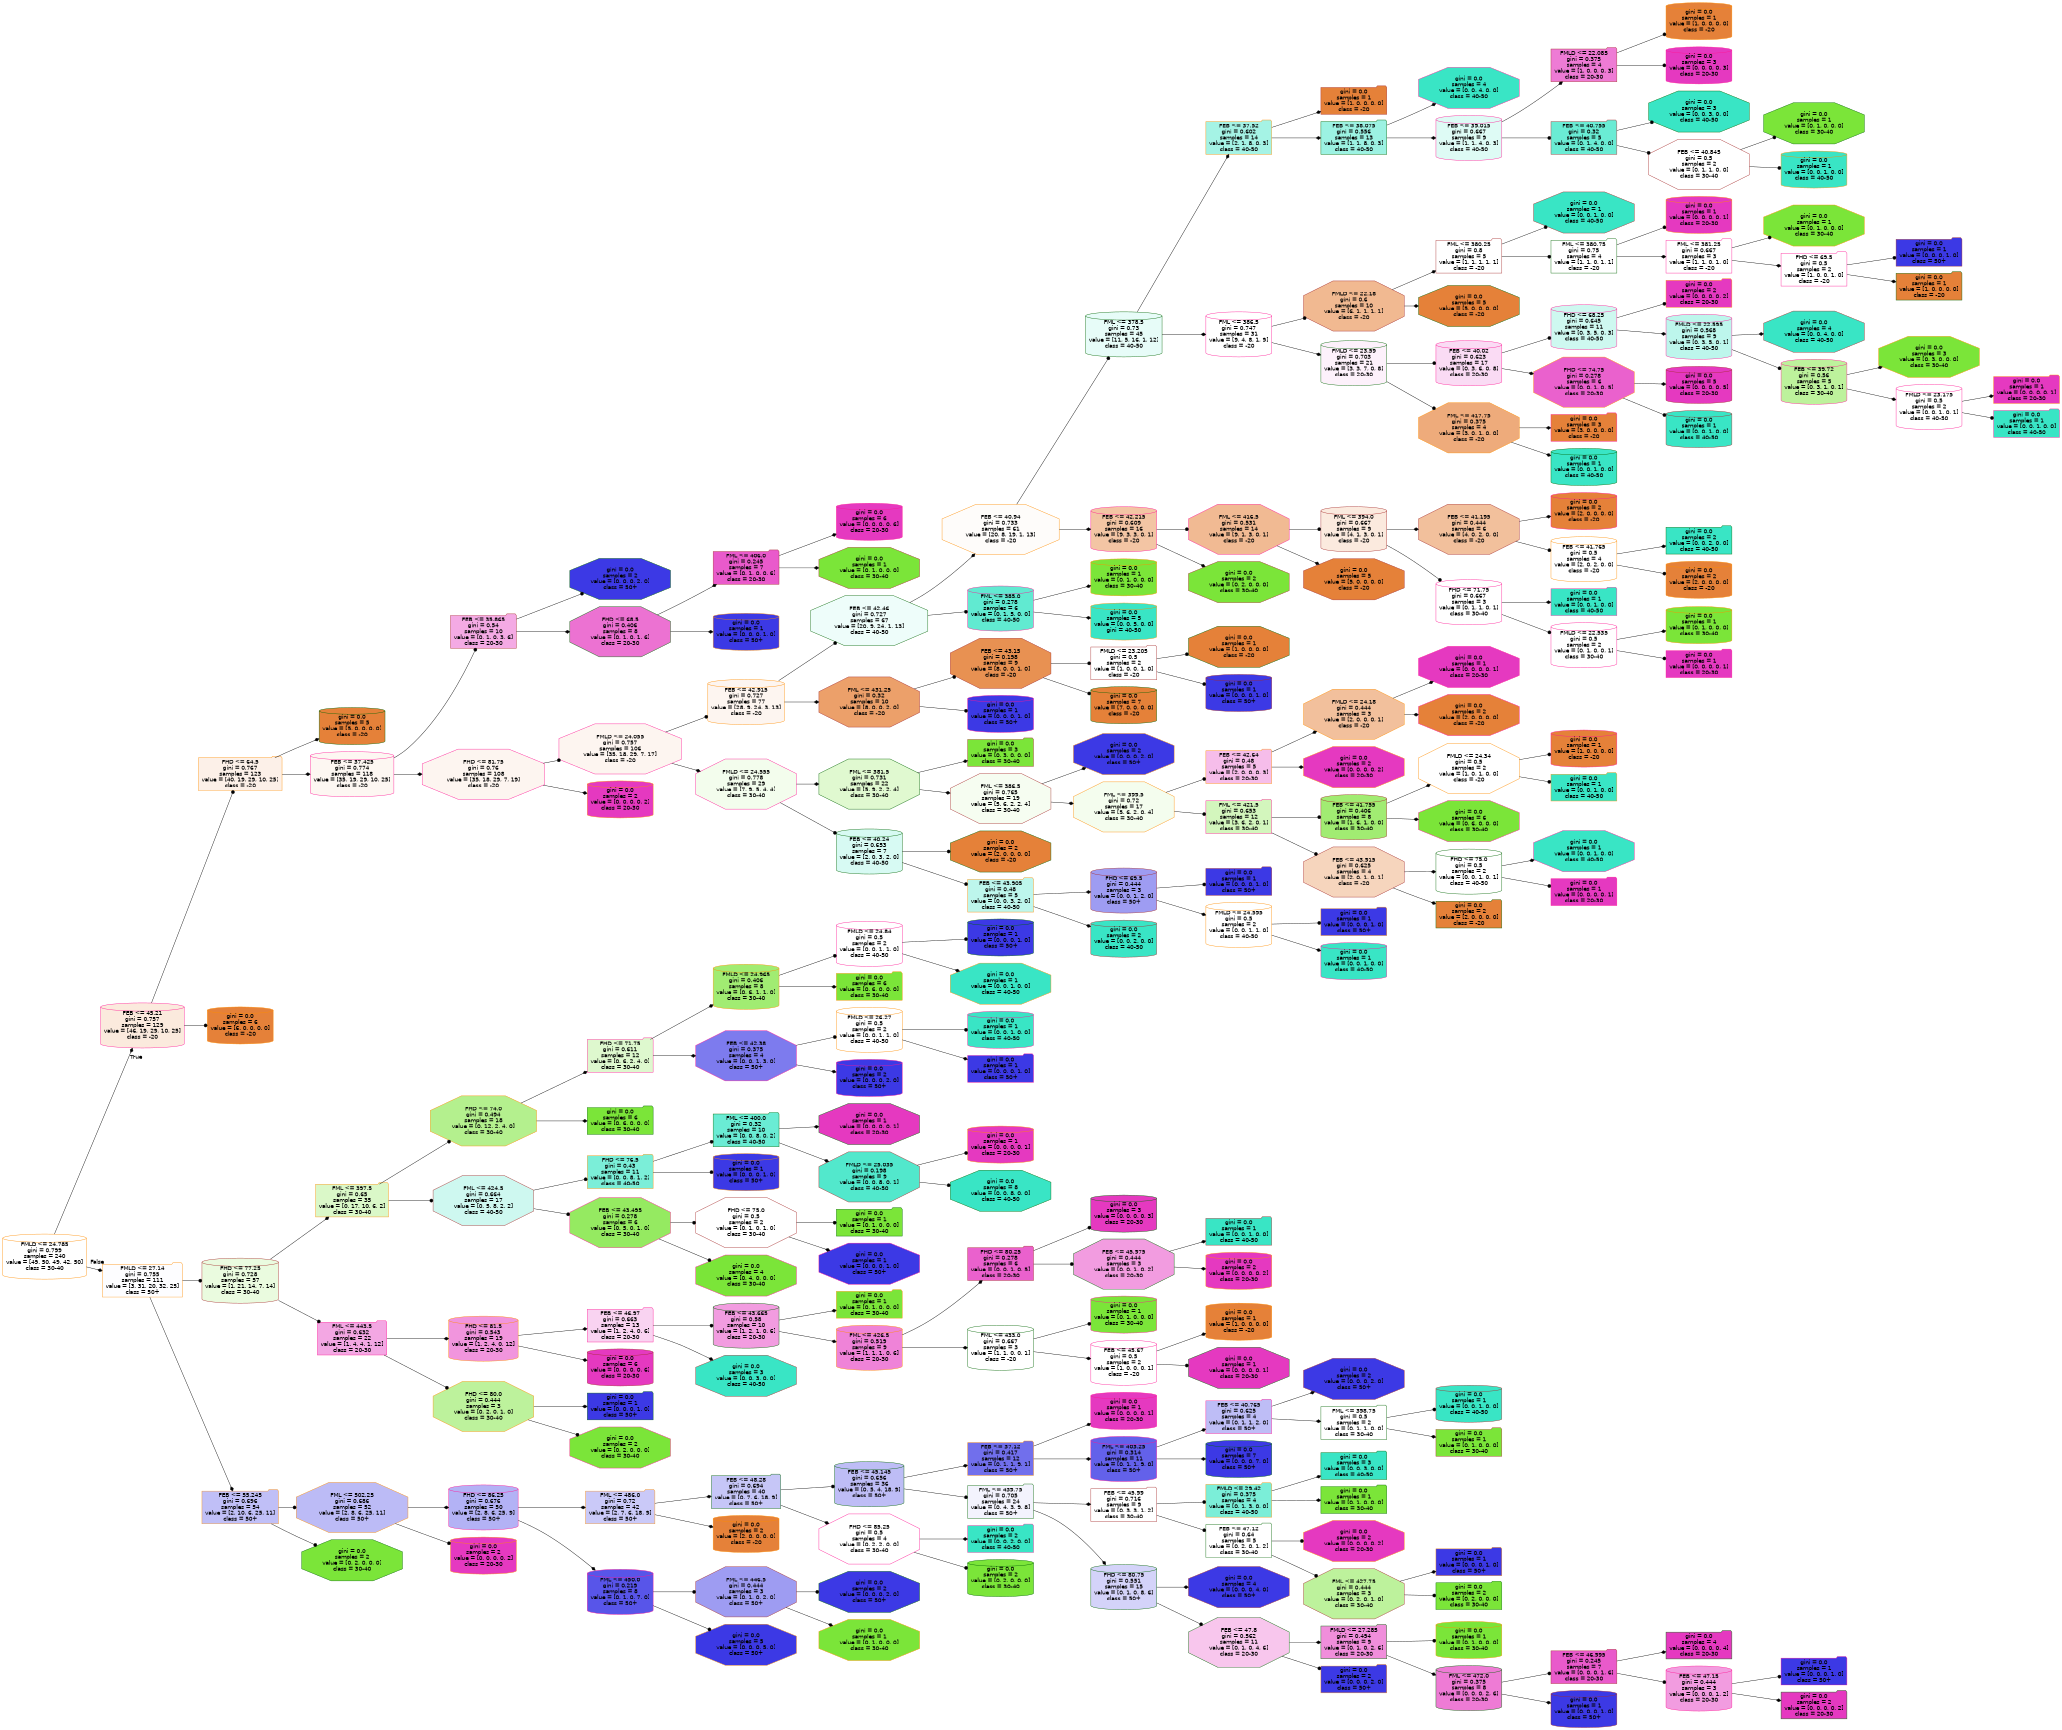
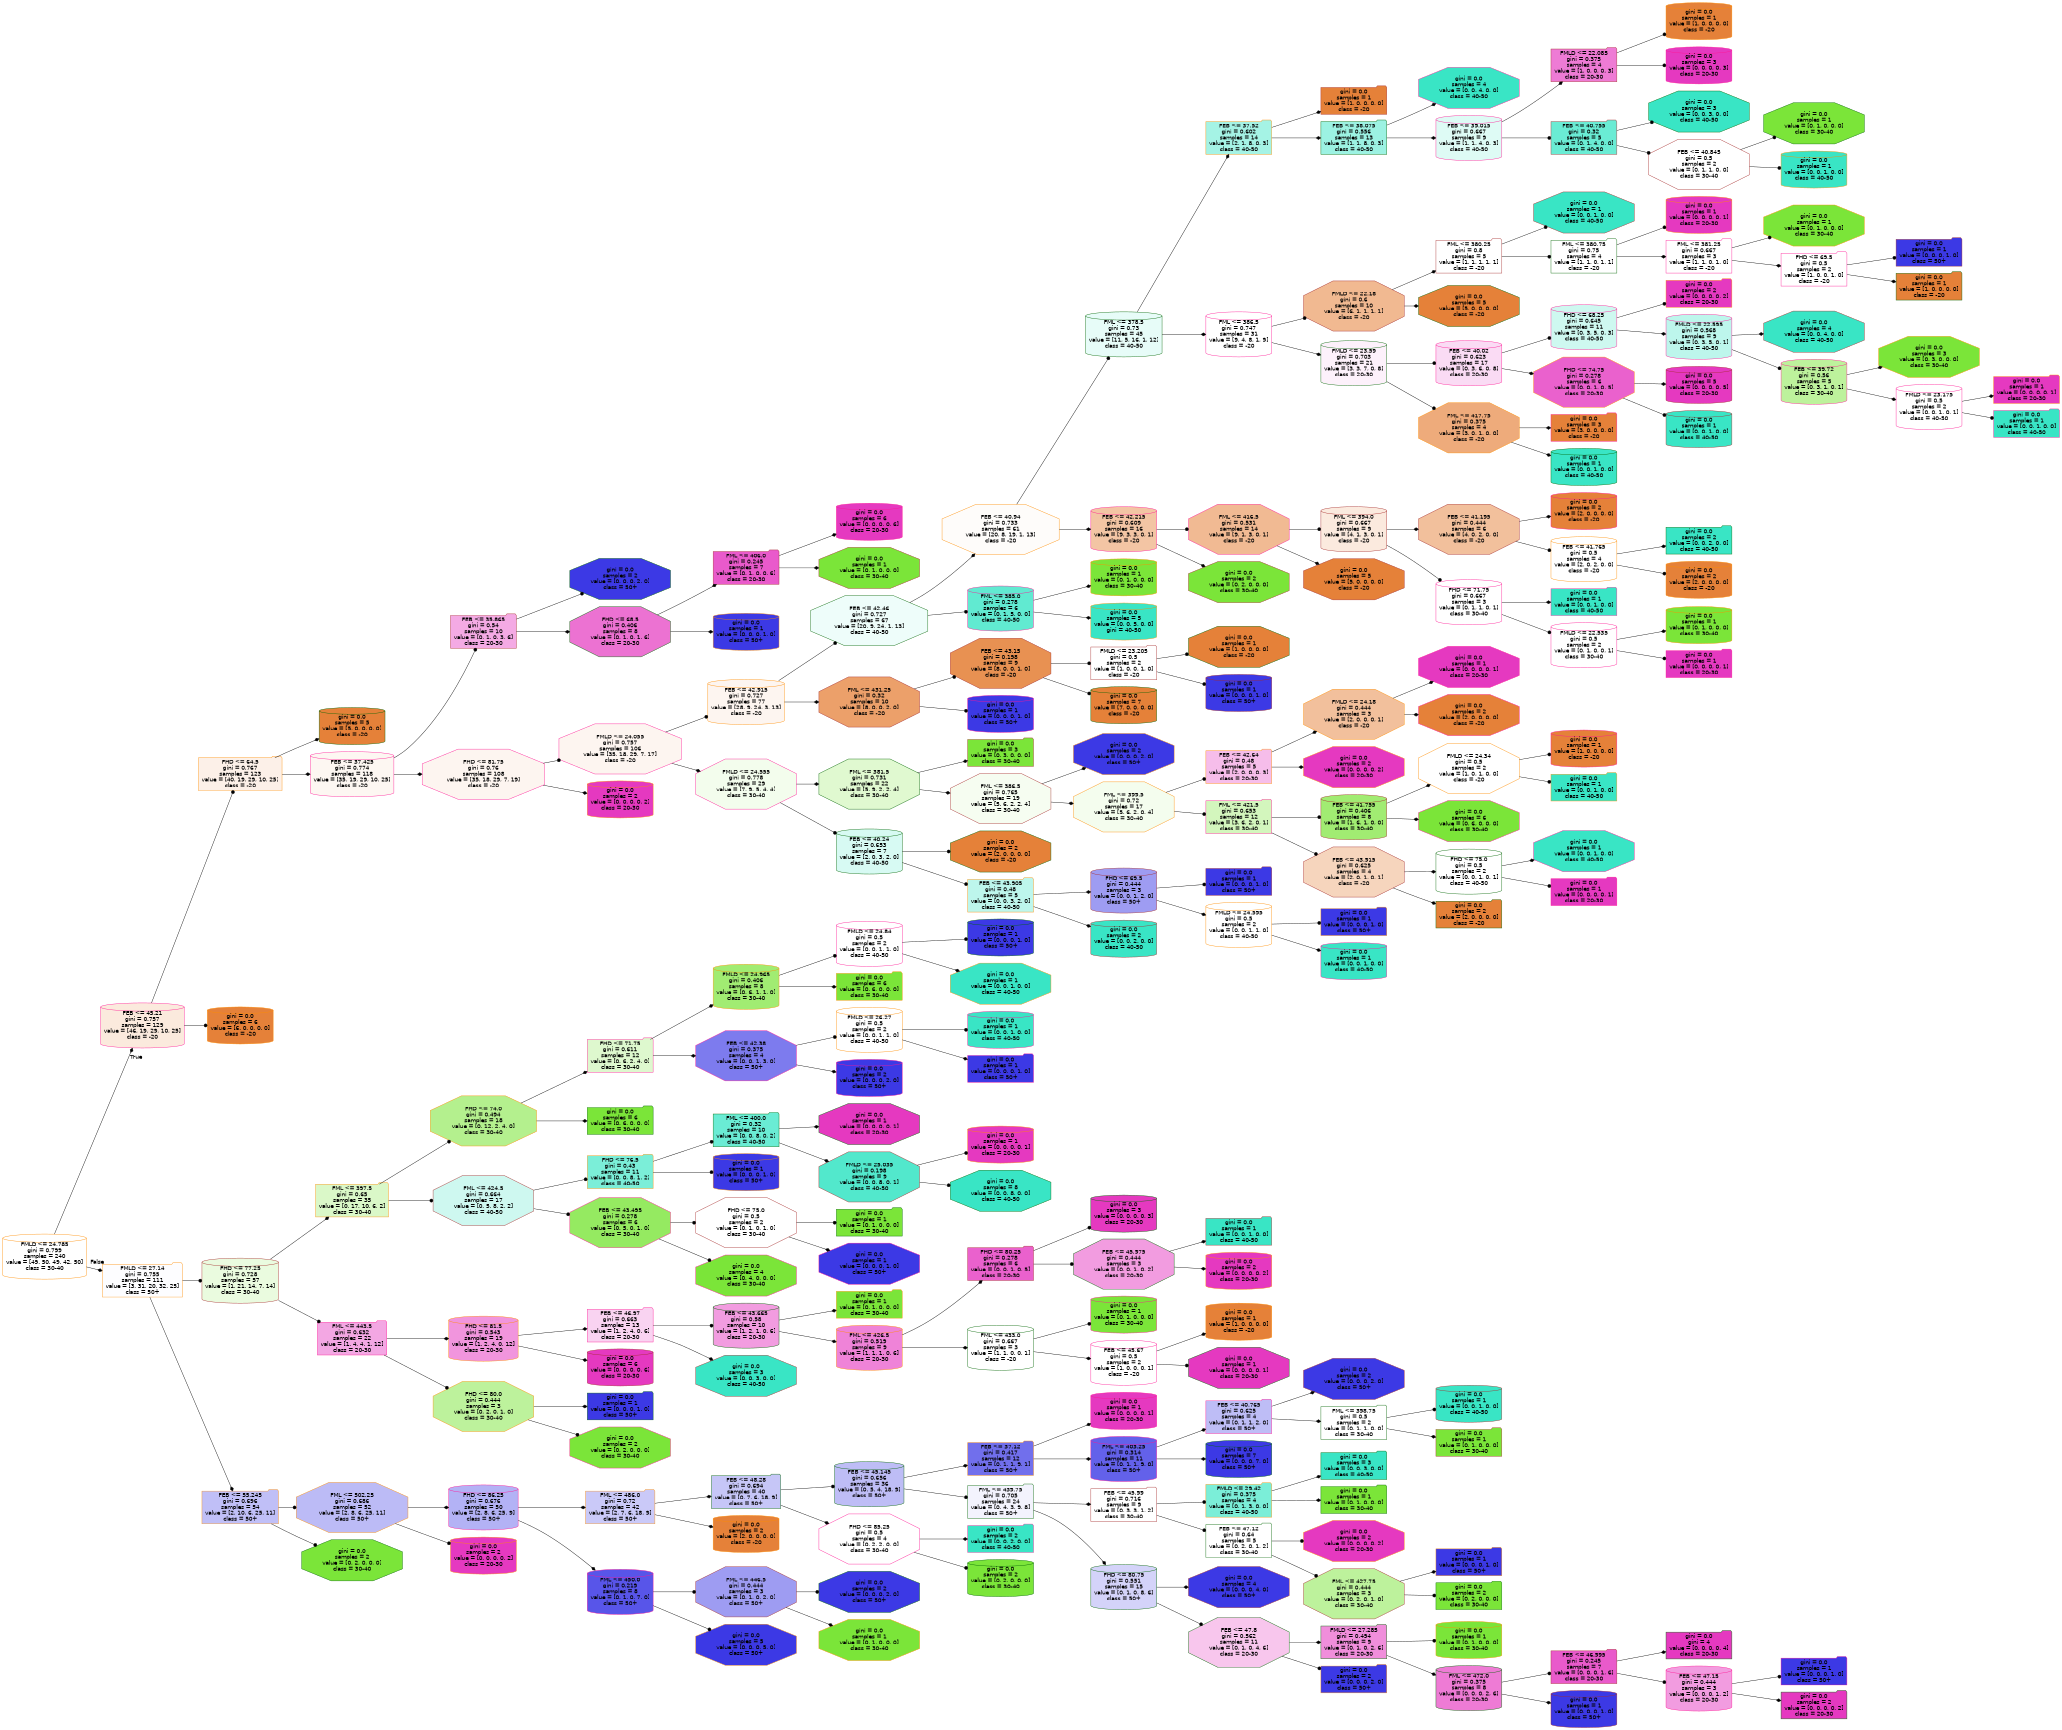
(1699, 1646) -> (1699, 1646)
